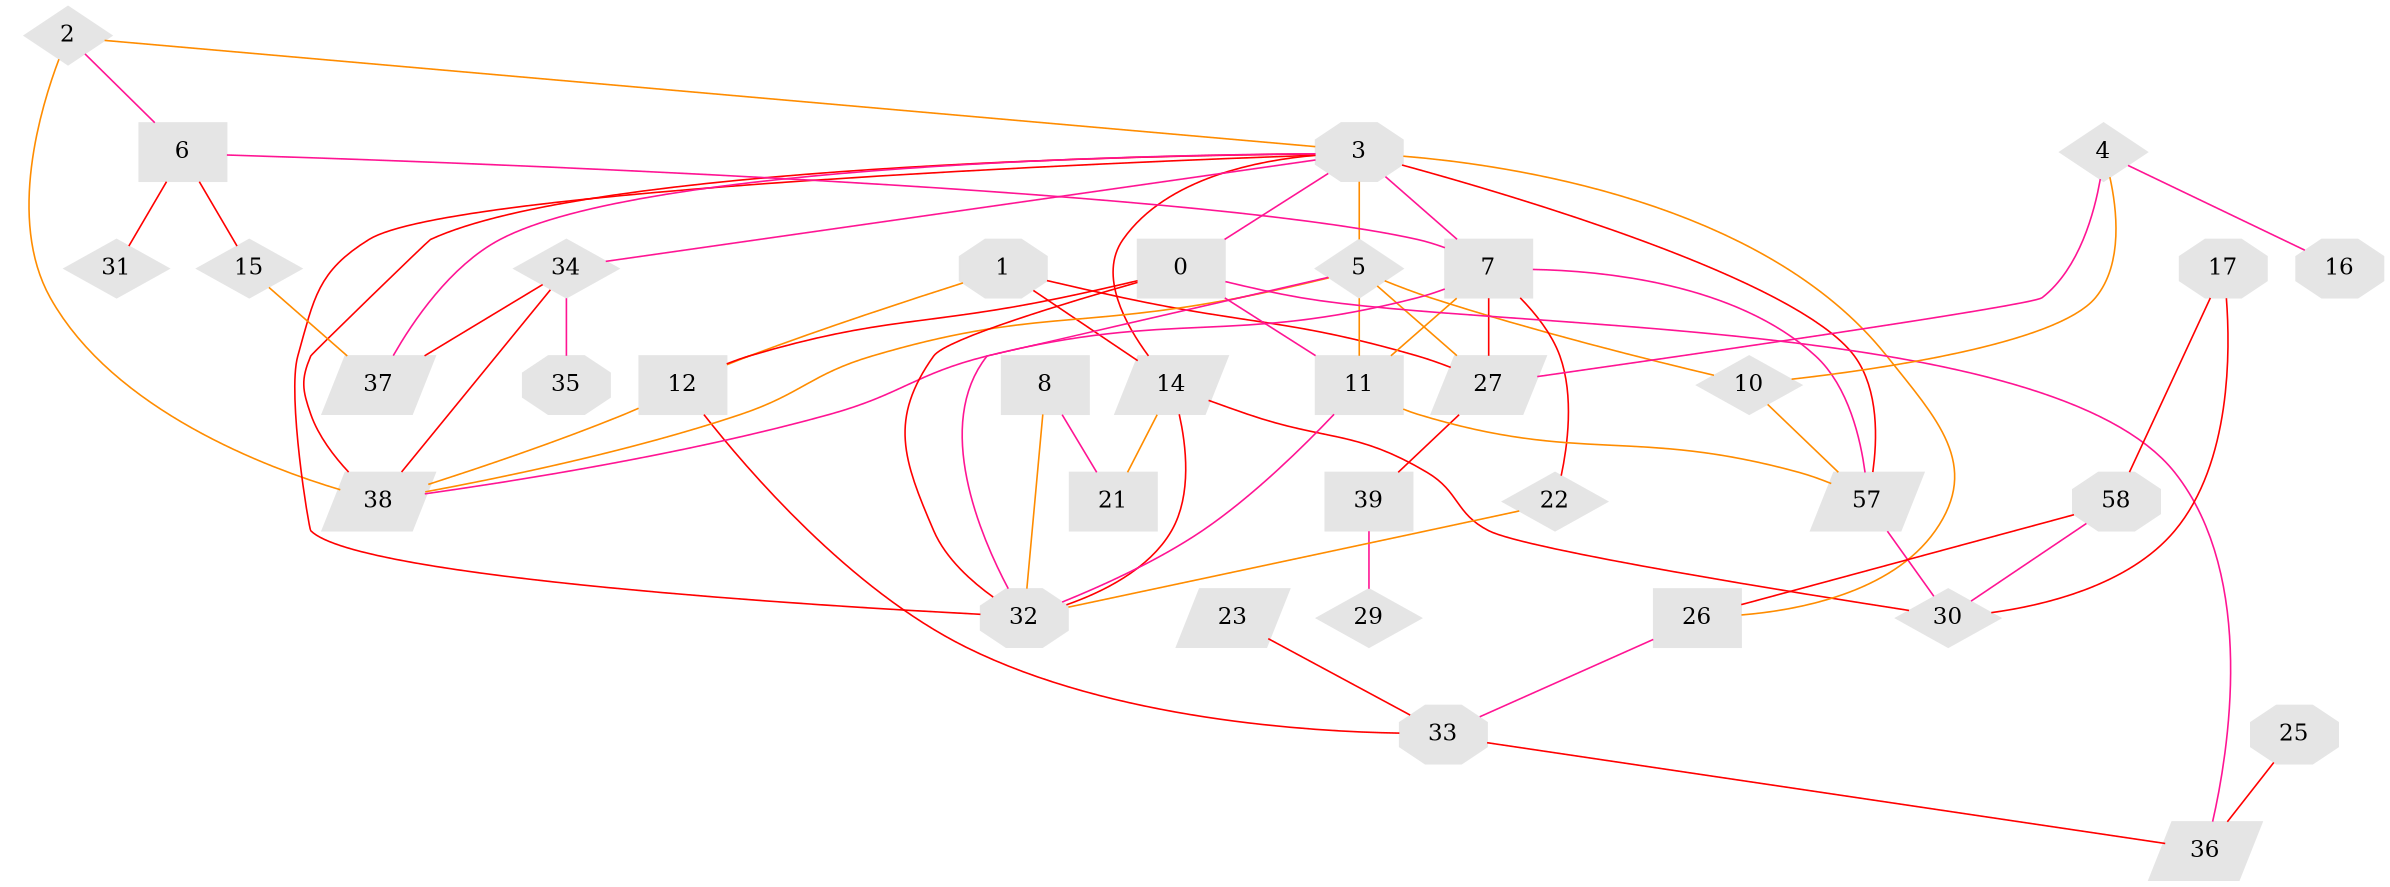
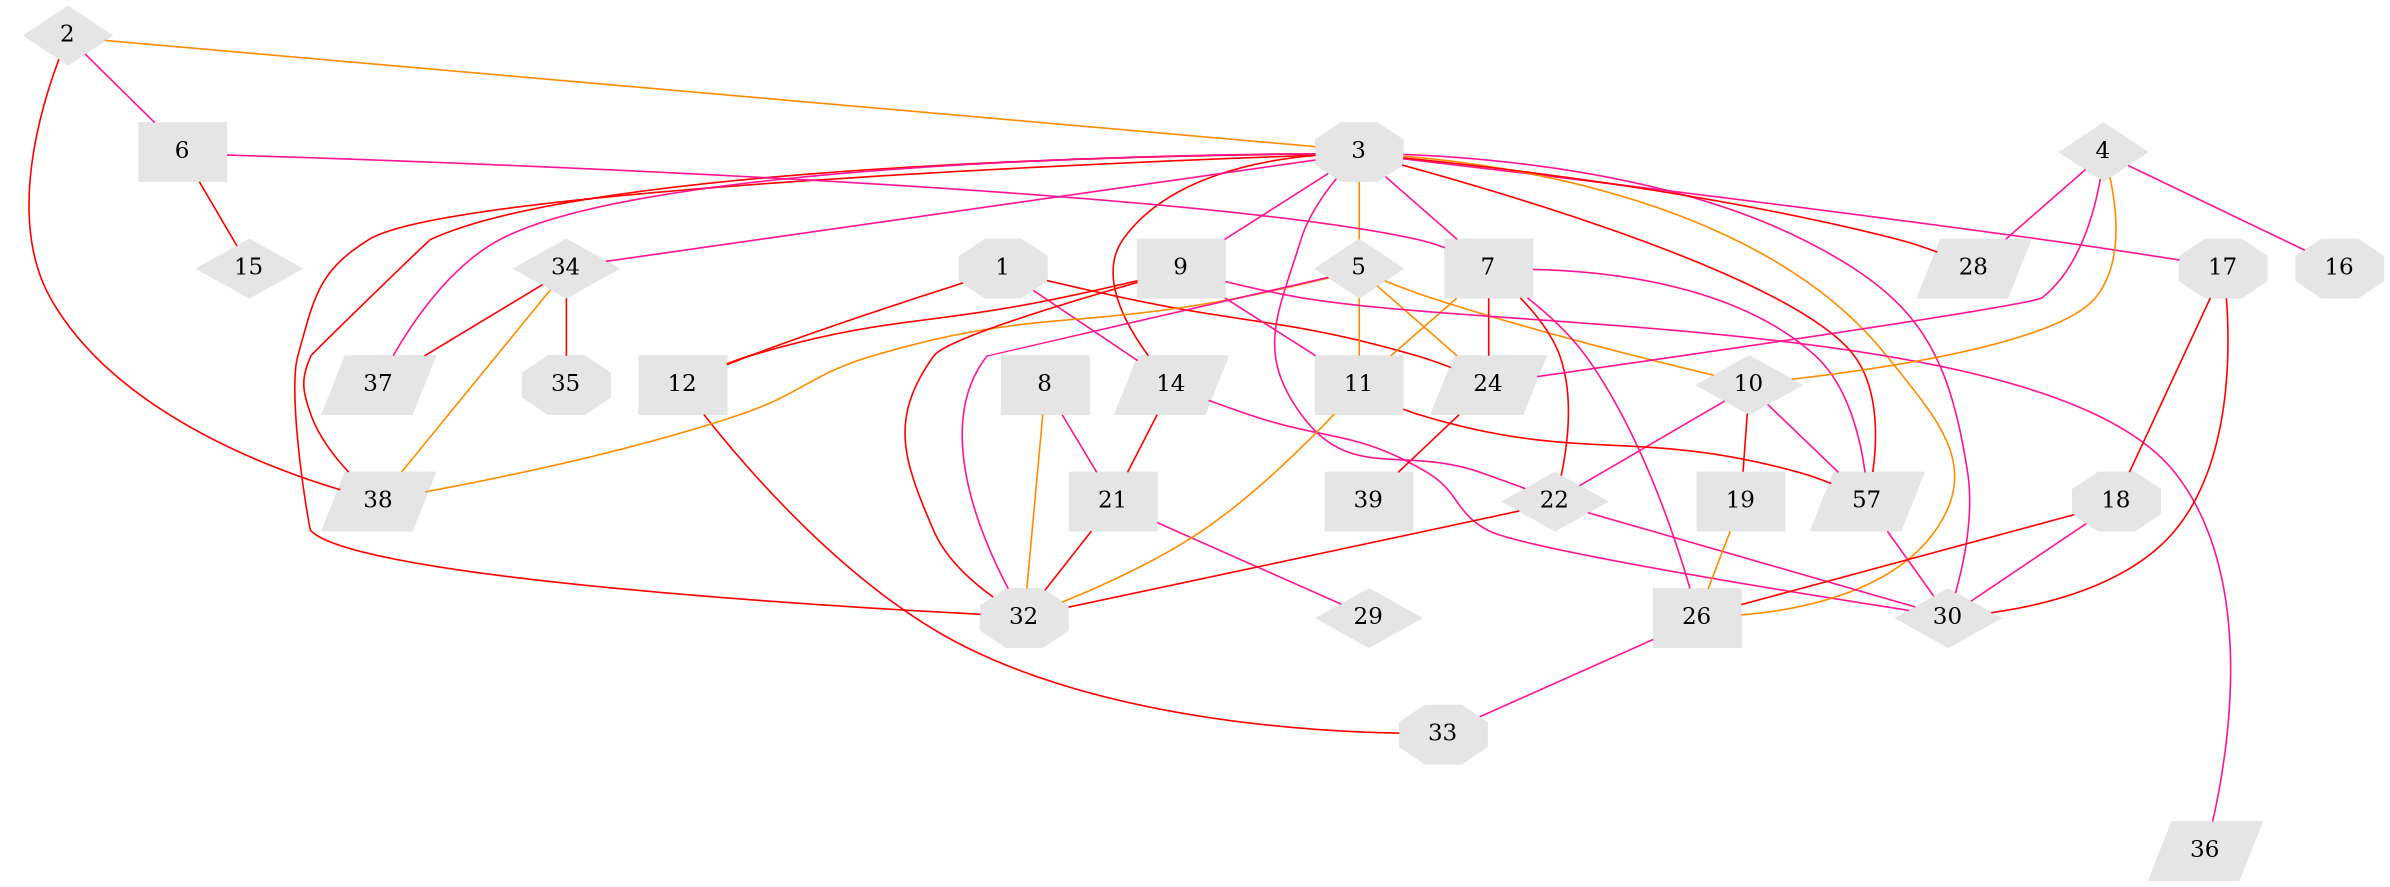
none -> (1811, 209)
none -> (1808, 242)
(117, 269) -> none
(1181, 269) -> (1181, 269)
none -> (1974, 269)
(844, 322) -> (844, 322)
(1086, 326) -> (1106, 340)
(566, 327) -> (566, 327)
(316, 329) -> none
(83, 342) -> (83, 342)
(956, 365) -> (1630, 431)
(476, 381) -> (476, 381)
(1489, 385) -> (1489, 385)
none -> (1298, 409)
none -> (1663, 437)
(1803, 438) -> (1803, 438)
(1142, 444) -> (1142, 444)
(1617, 446) -> (1617, 446)
(534, 449) -> none
none -> (1741, 502)
(2117, 502) -> (2117, 502)
(1210, 525) -> (1210, 525)
(1168, 536) -> (1068, 561)
(1542, 546) -> (1542, 546)
(1294, 559) -> (1294, 559)
(1369, 560) -> (1240, 559)
none -> (1752, 560)
(1233, 618) -> none
(2295, 735) -> none
(1826, 793) -> none
